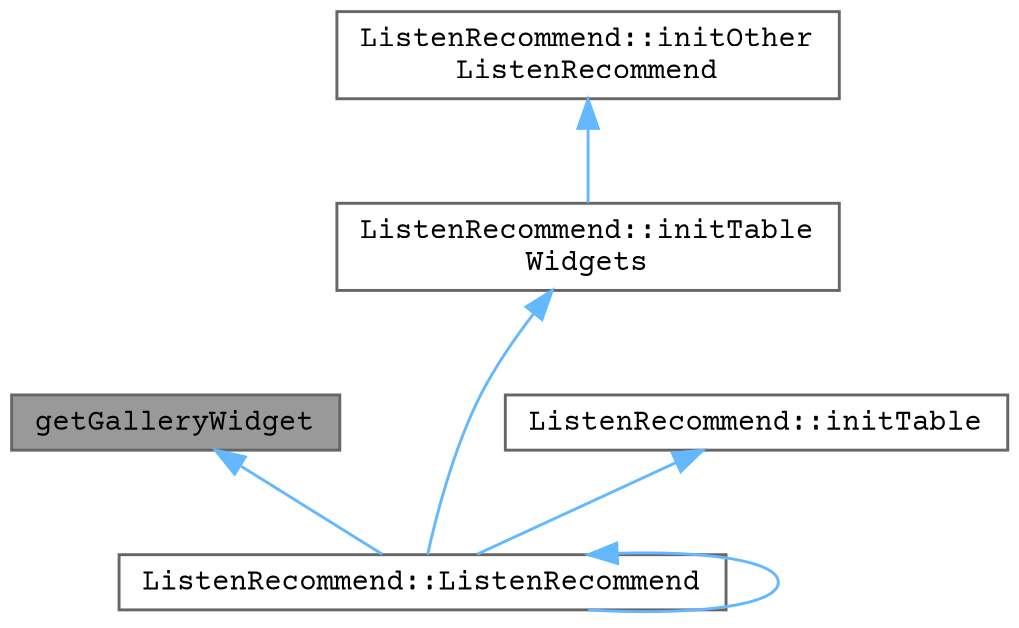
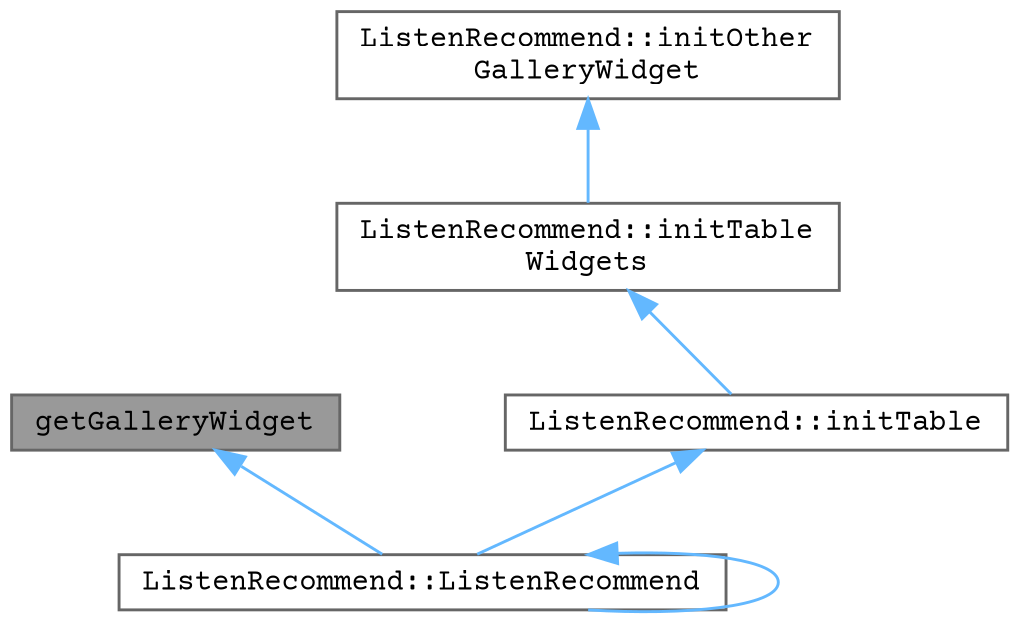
(588, 55) -> (588, 55)
(466, 427) -> (690, 353)
